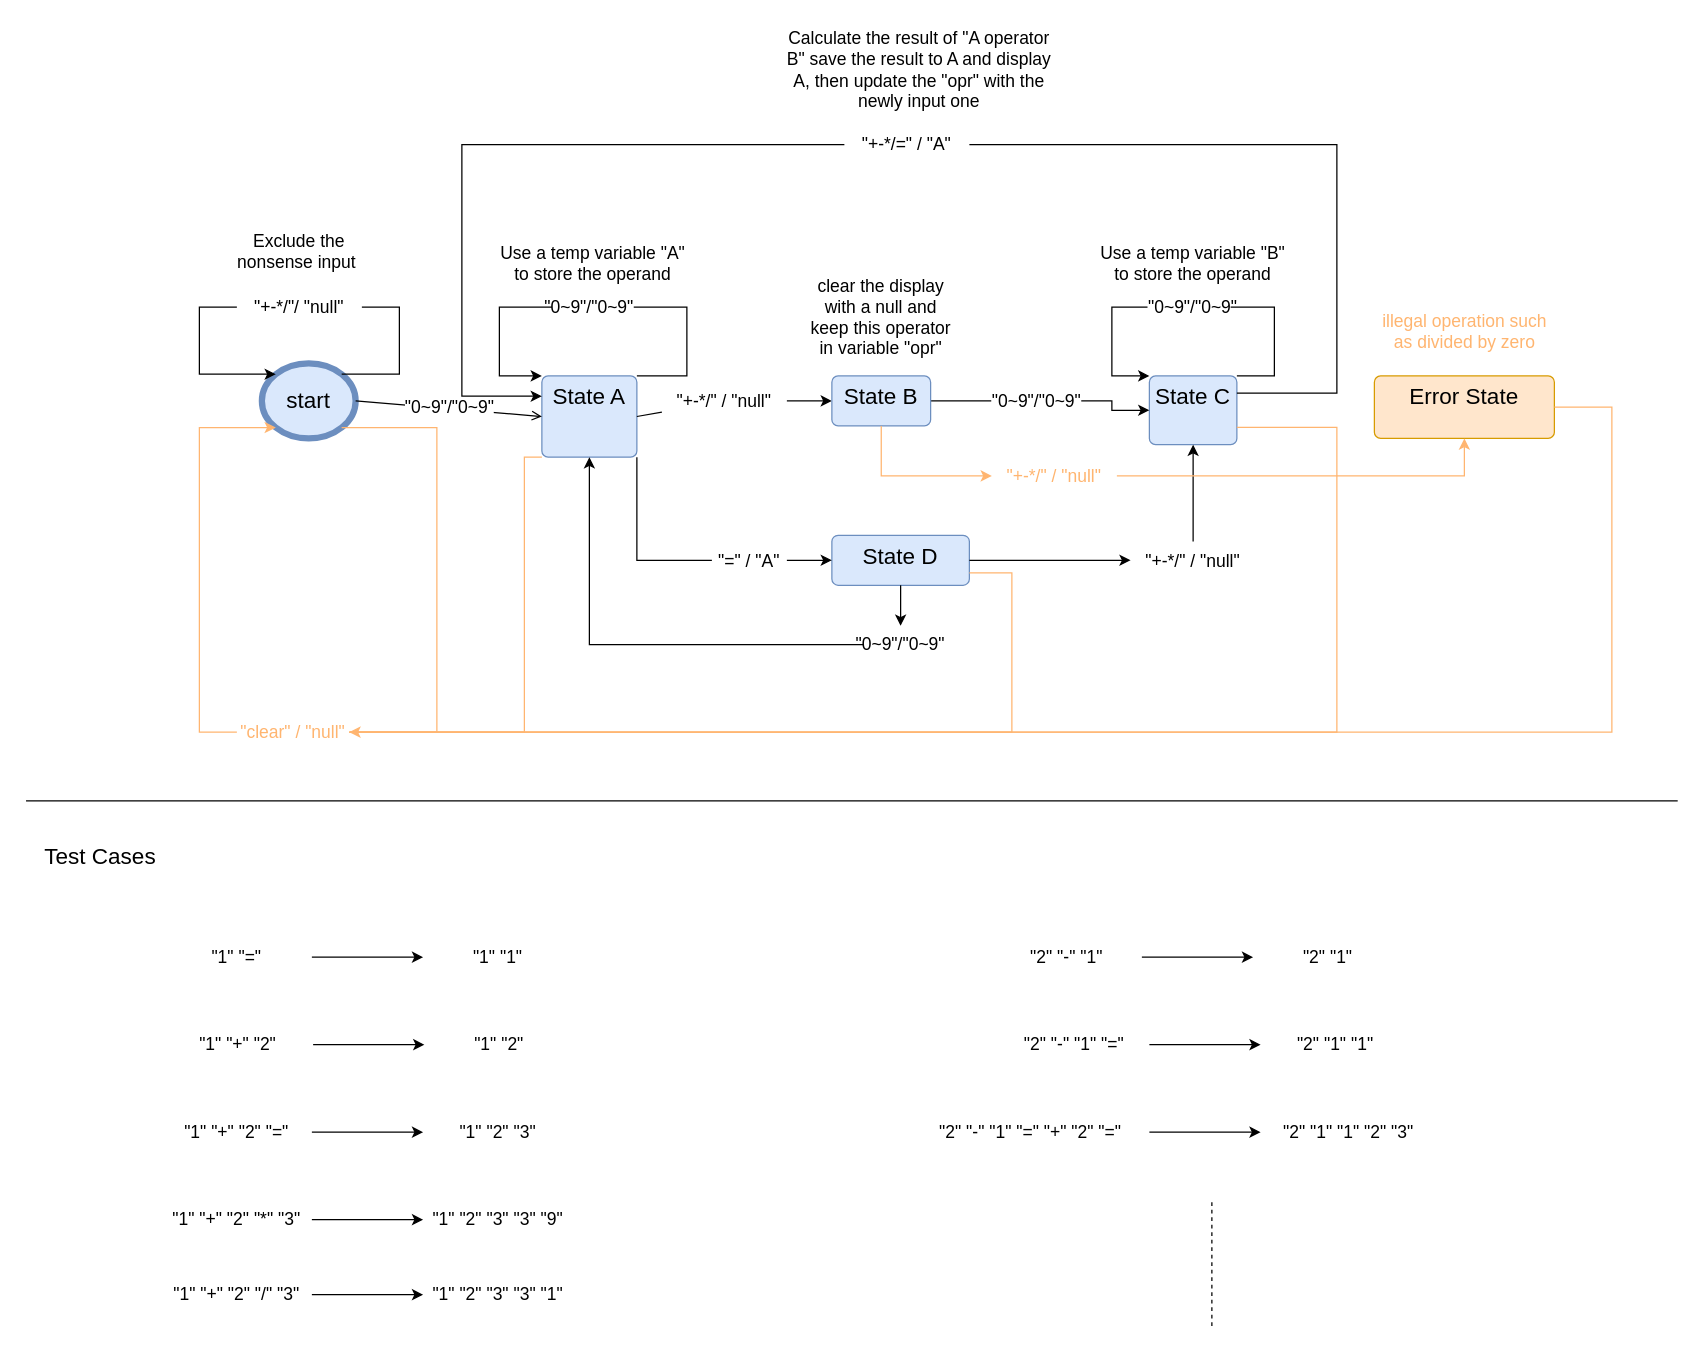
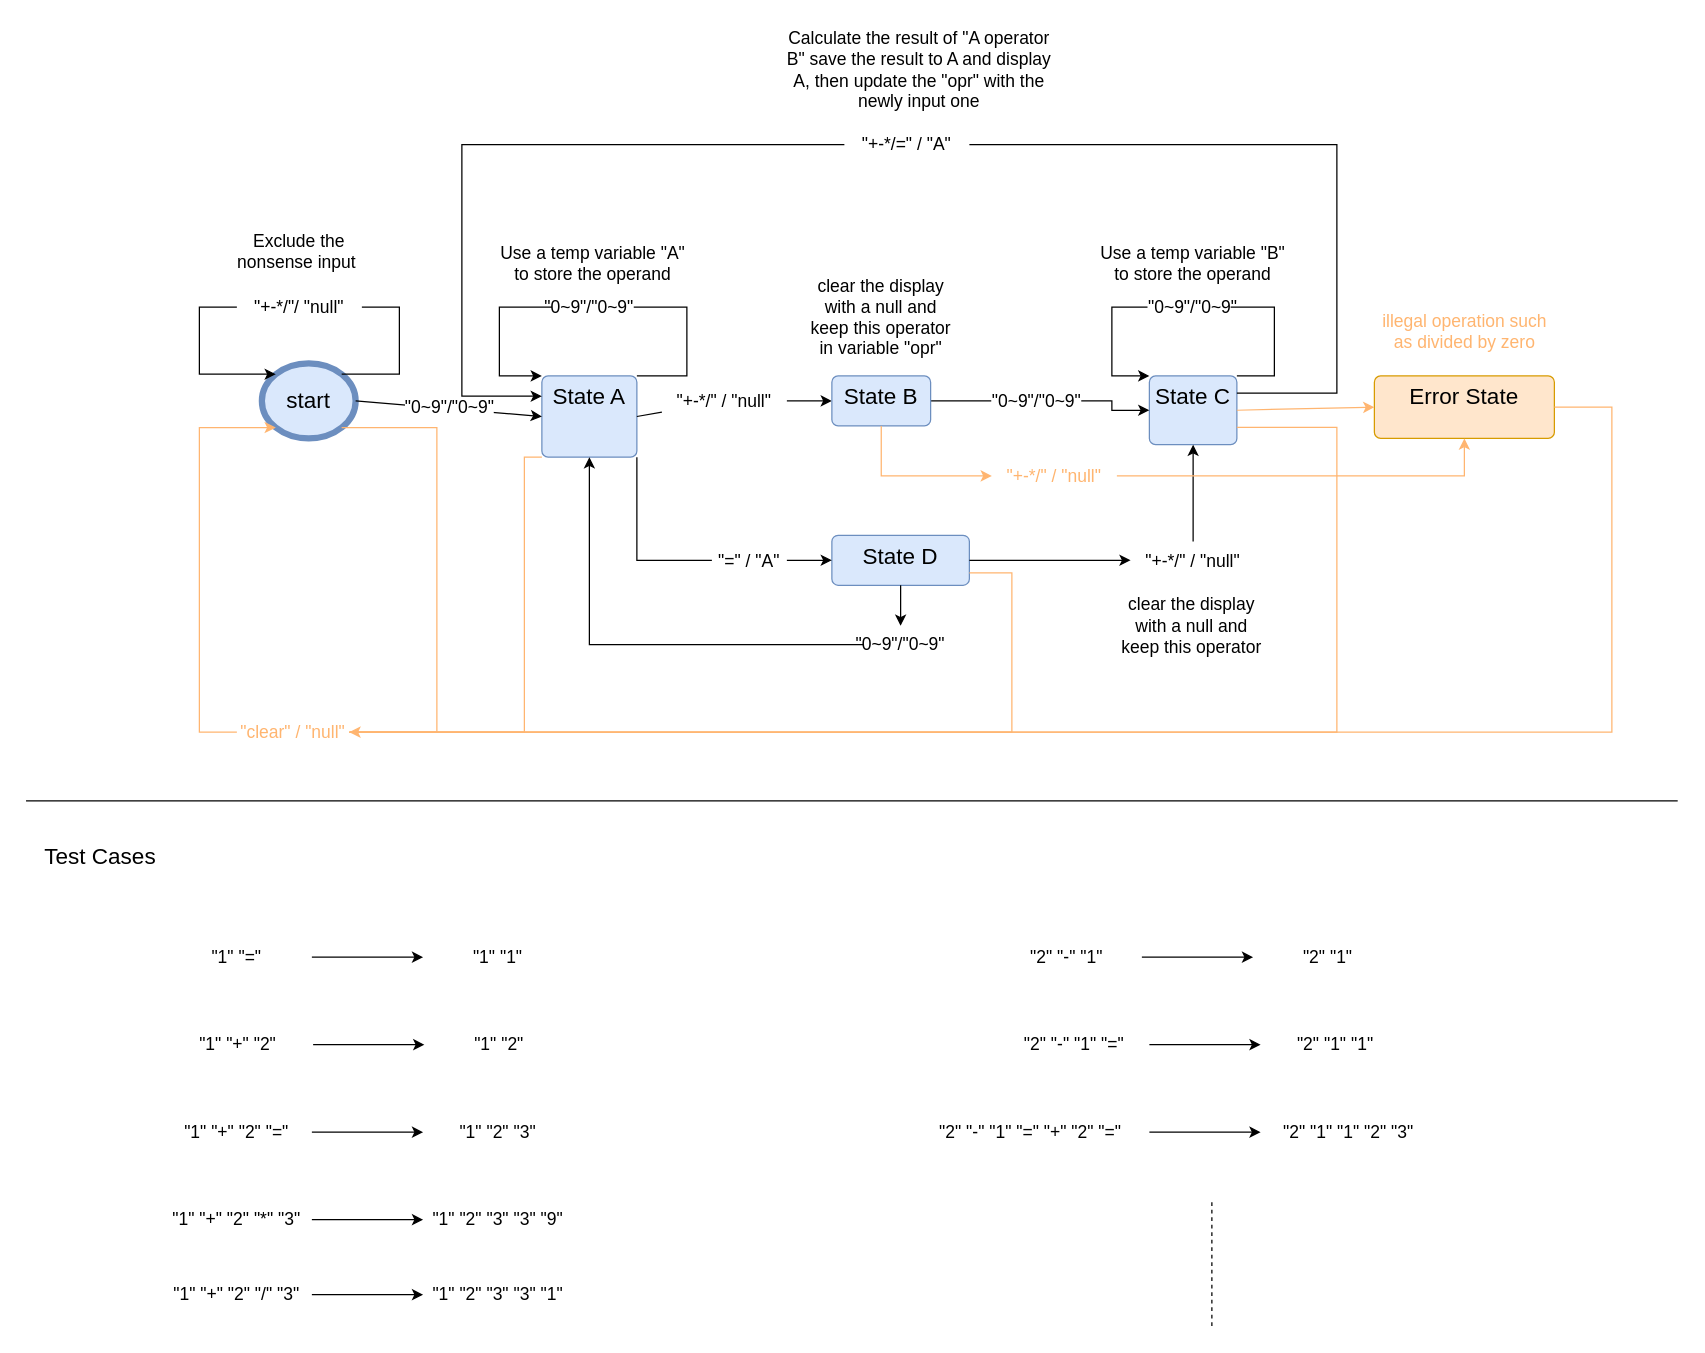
none -> (1301, 409)
(534, 416) -> (532, 415)
none -> (1192, 626)
